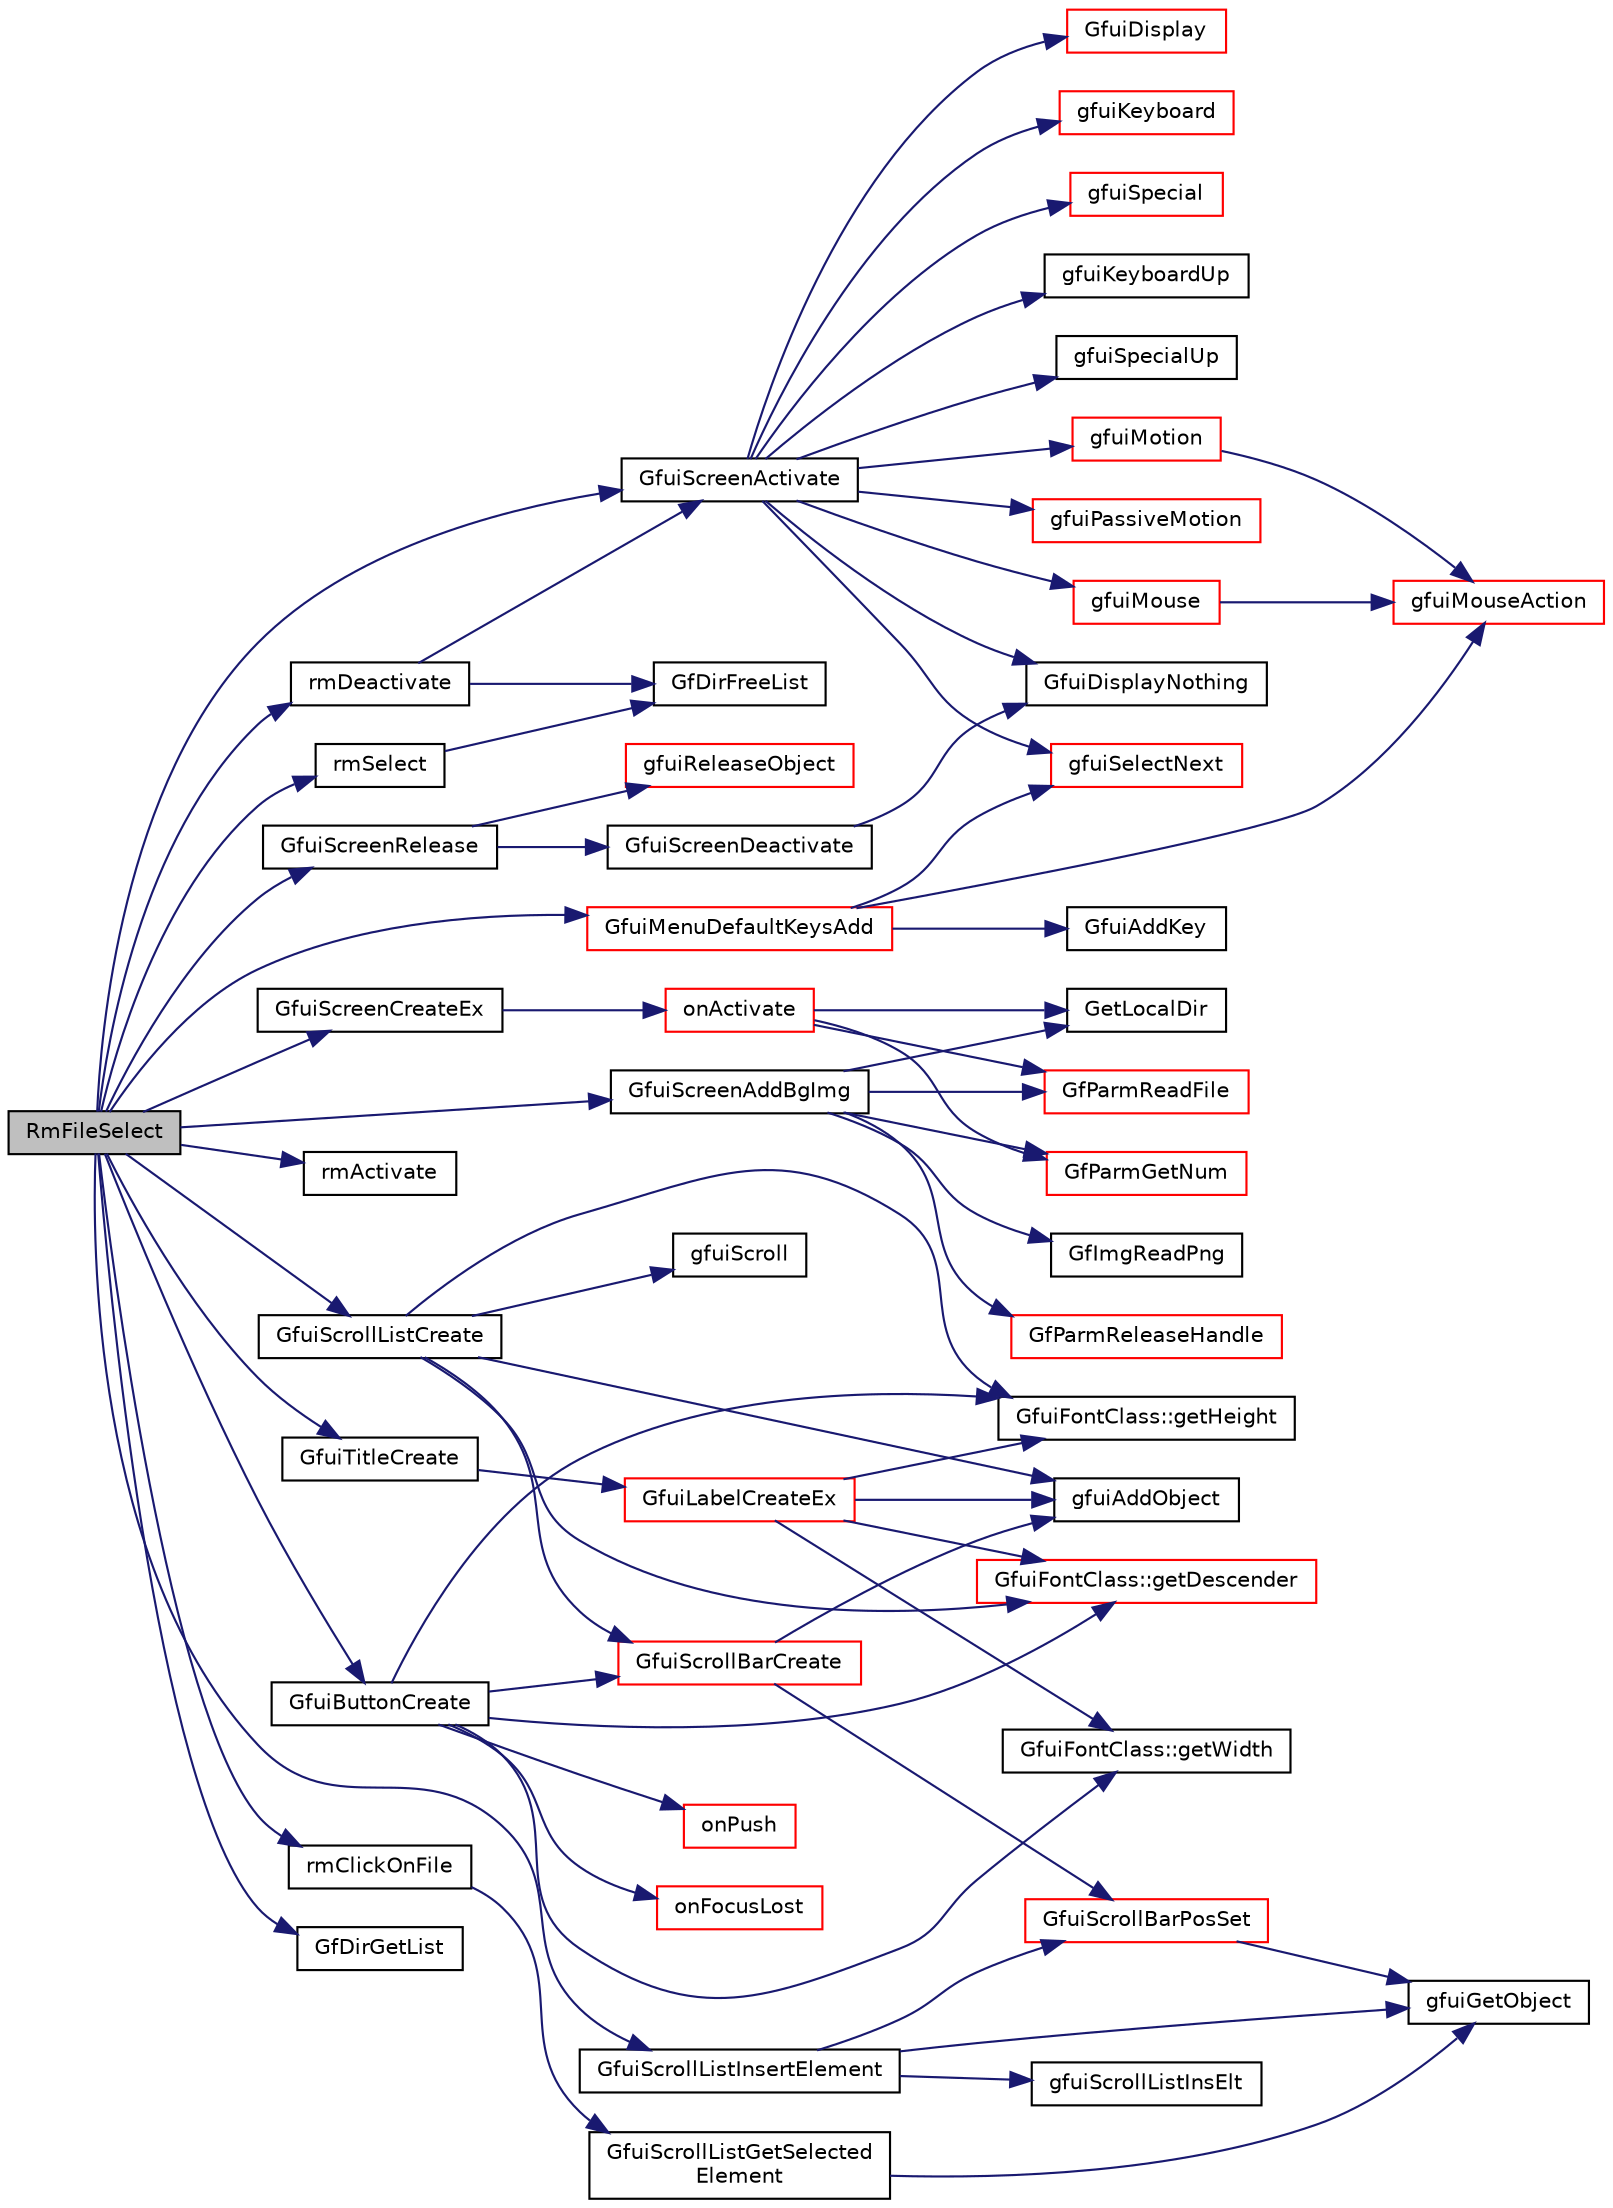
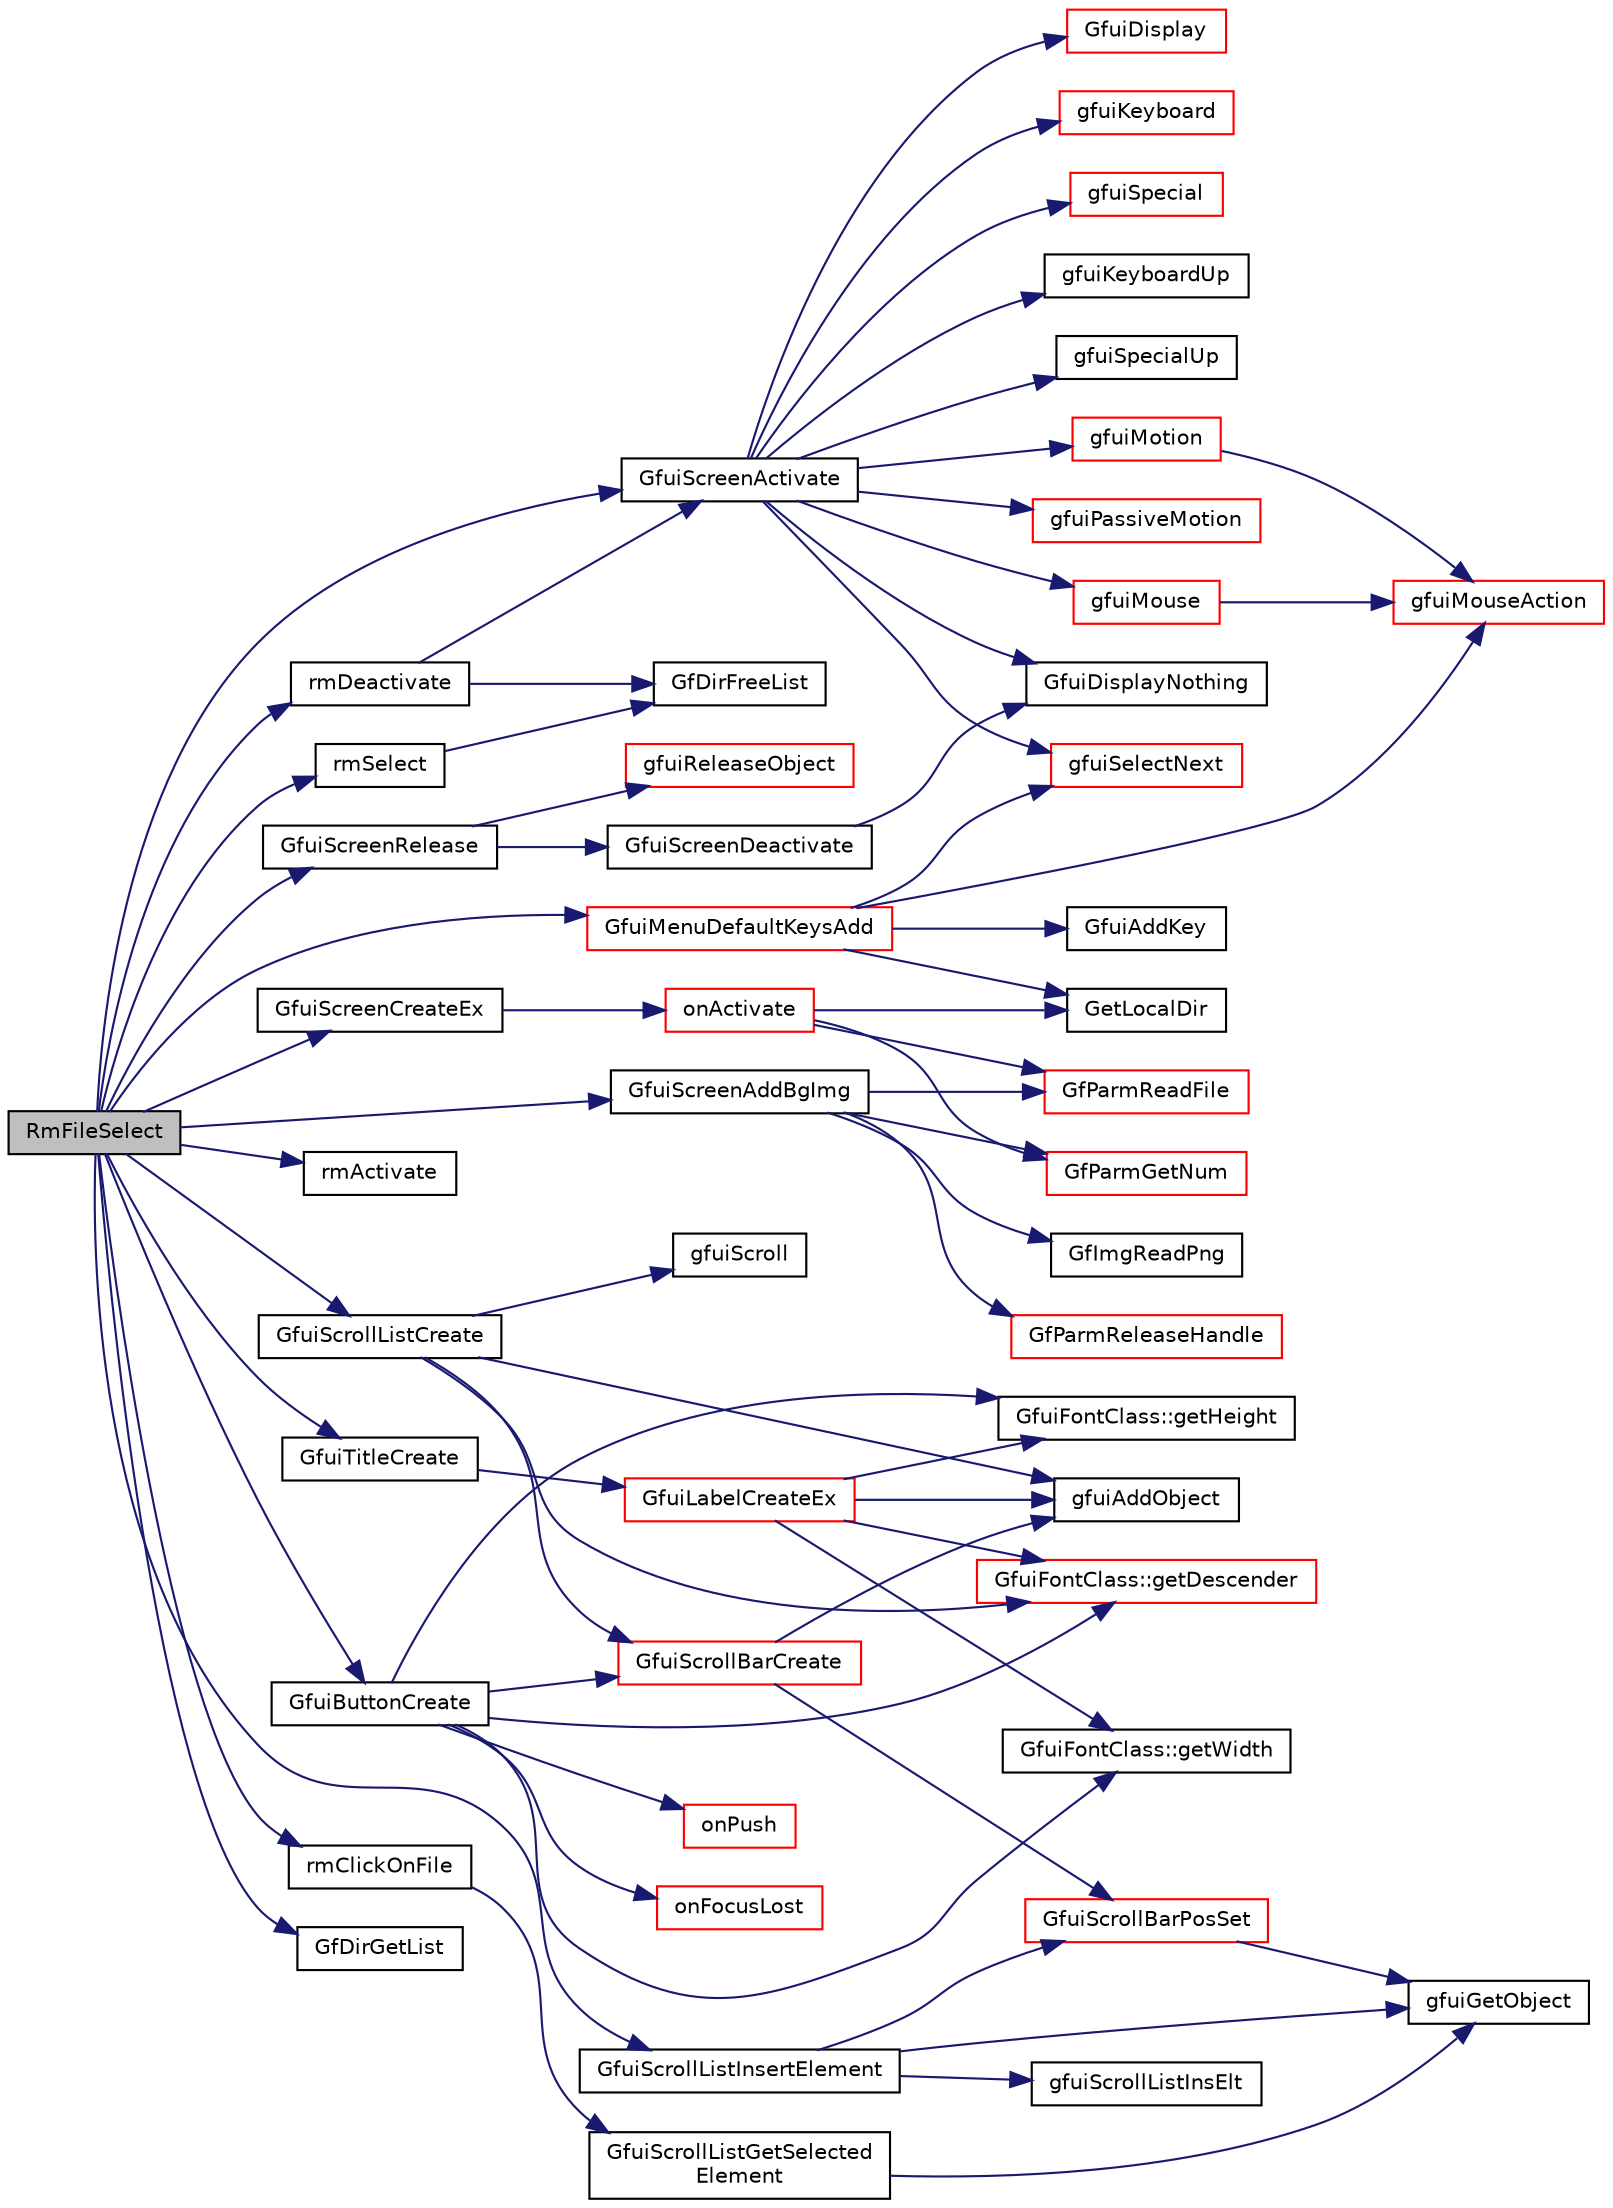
(980, 1044) -> (944, 970)
(742, 1172) -> none
